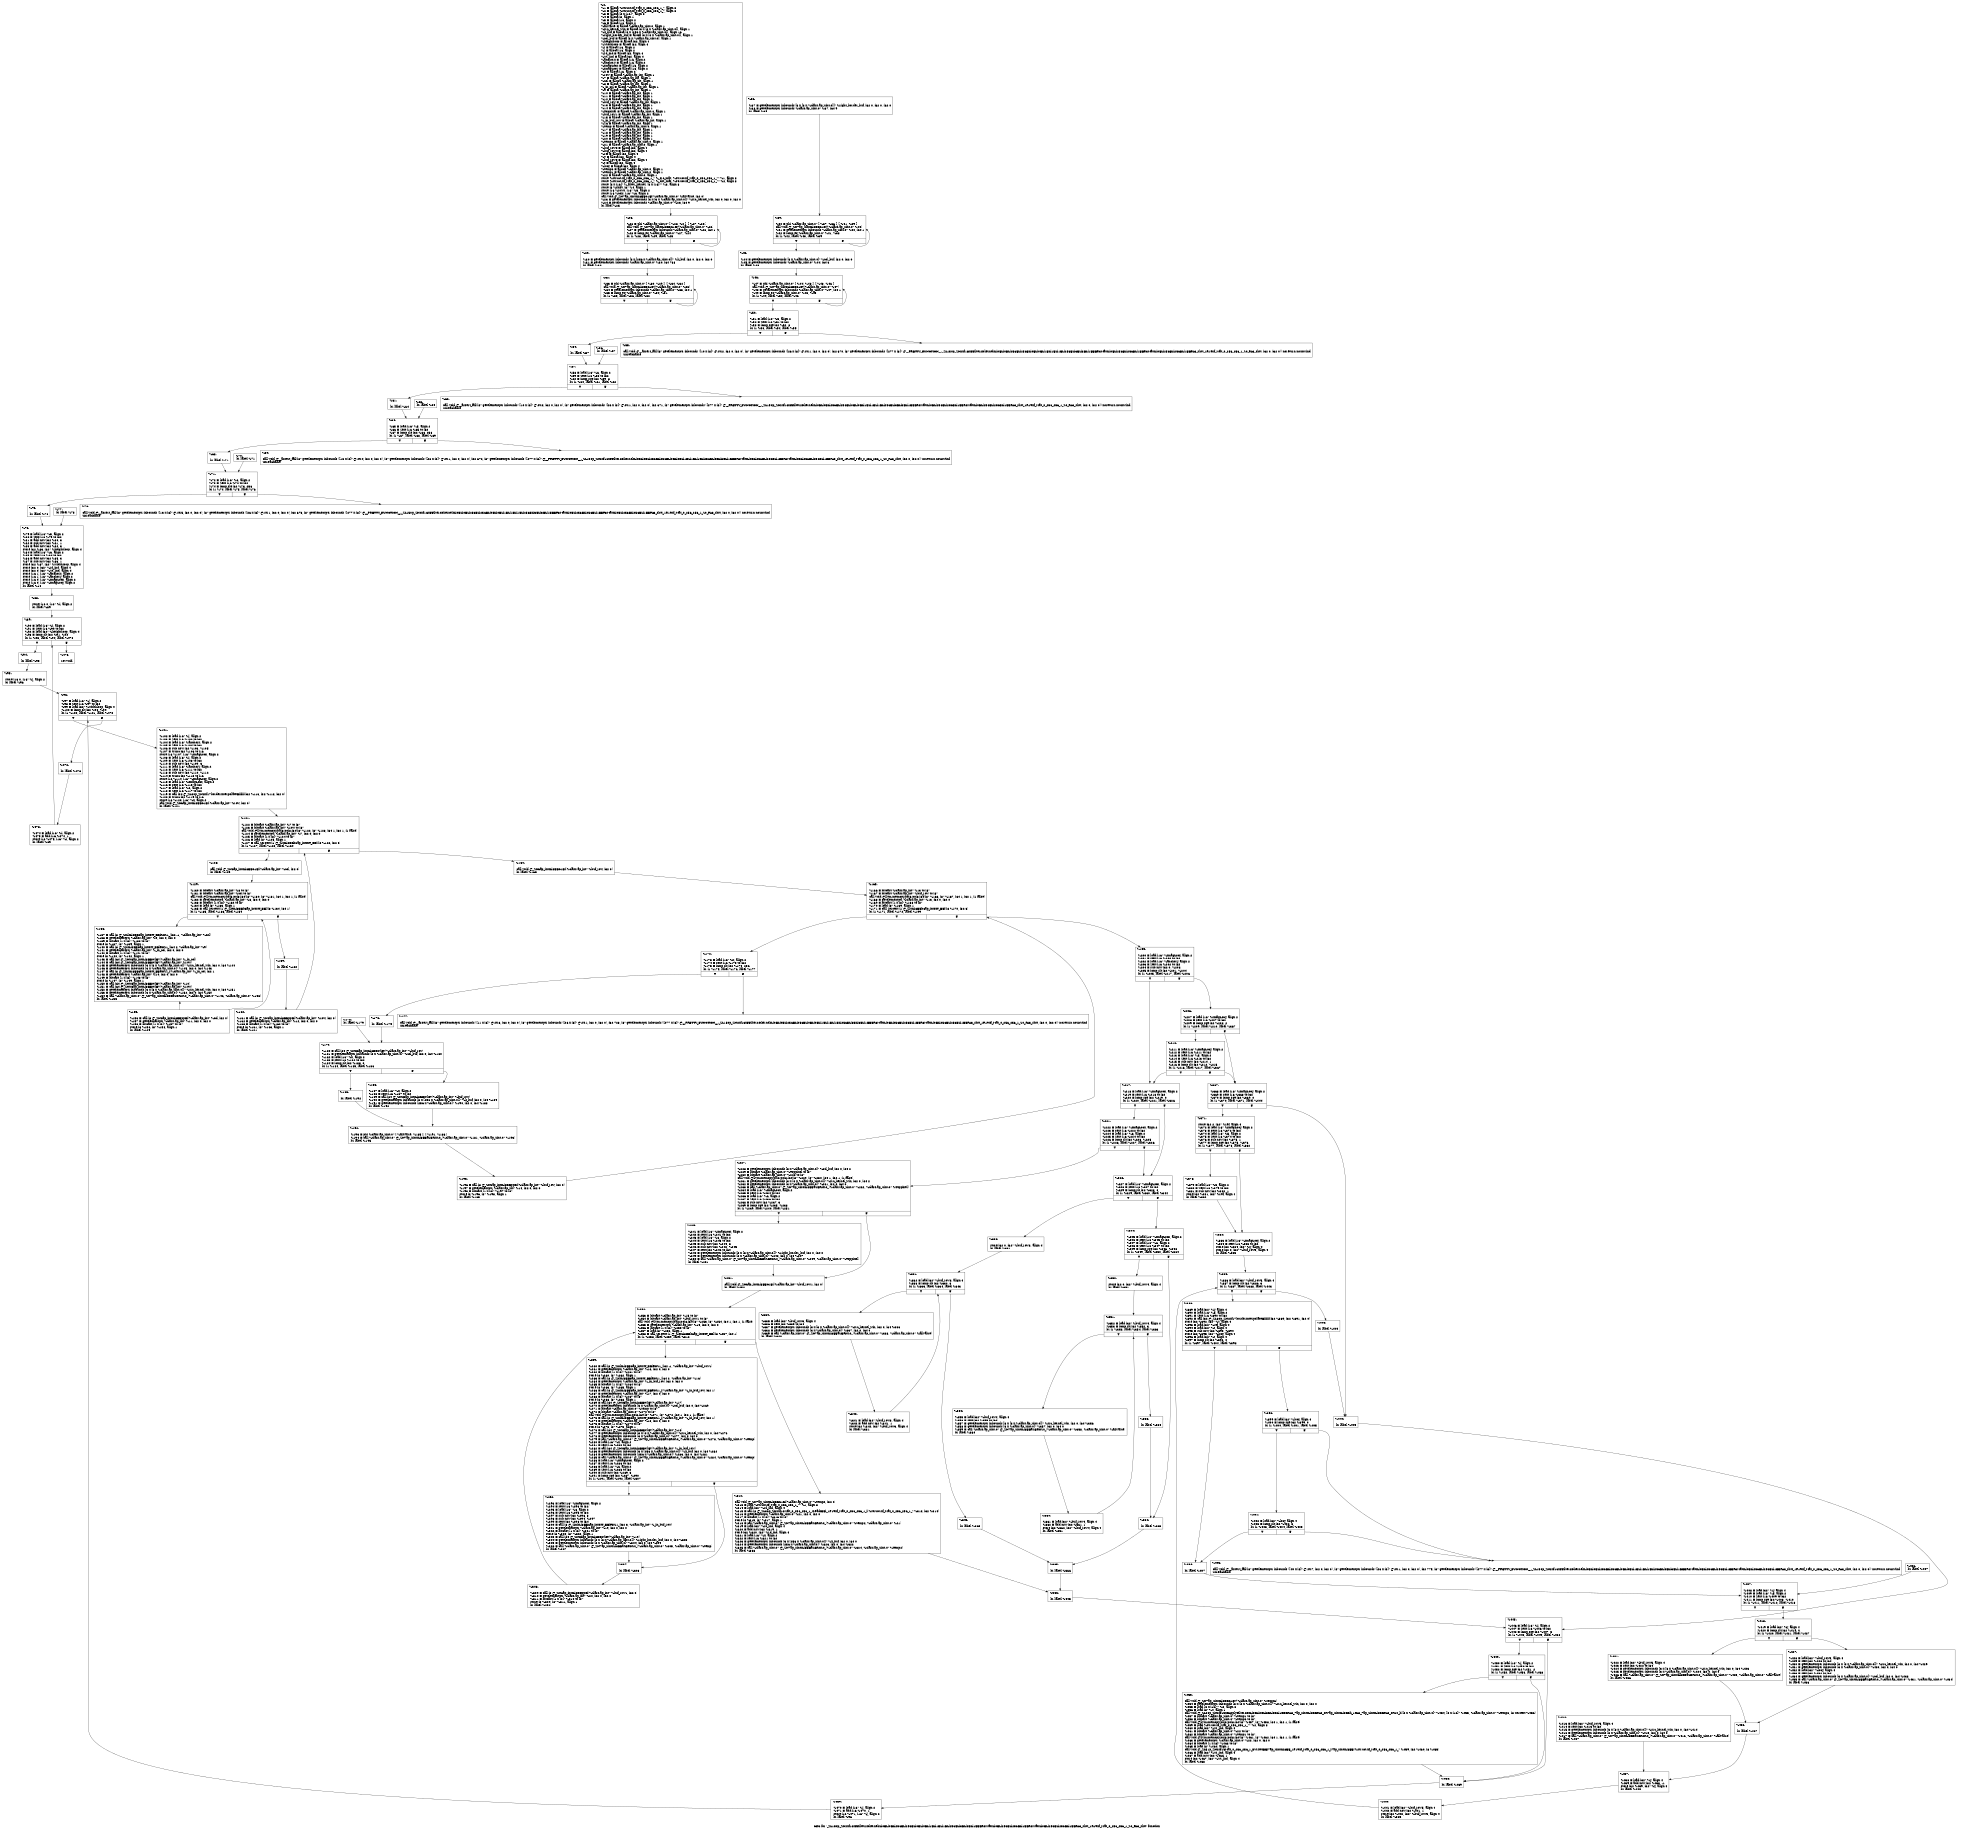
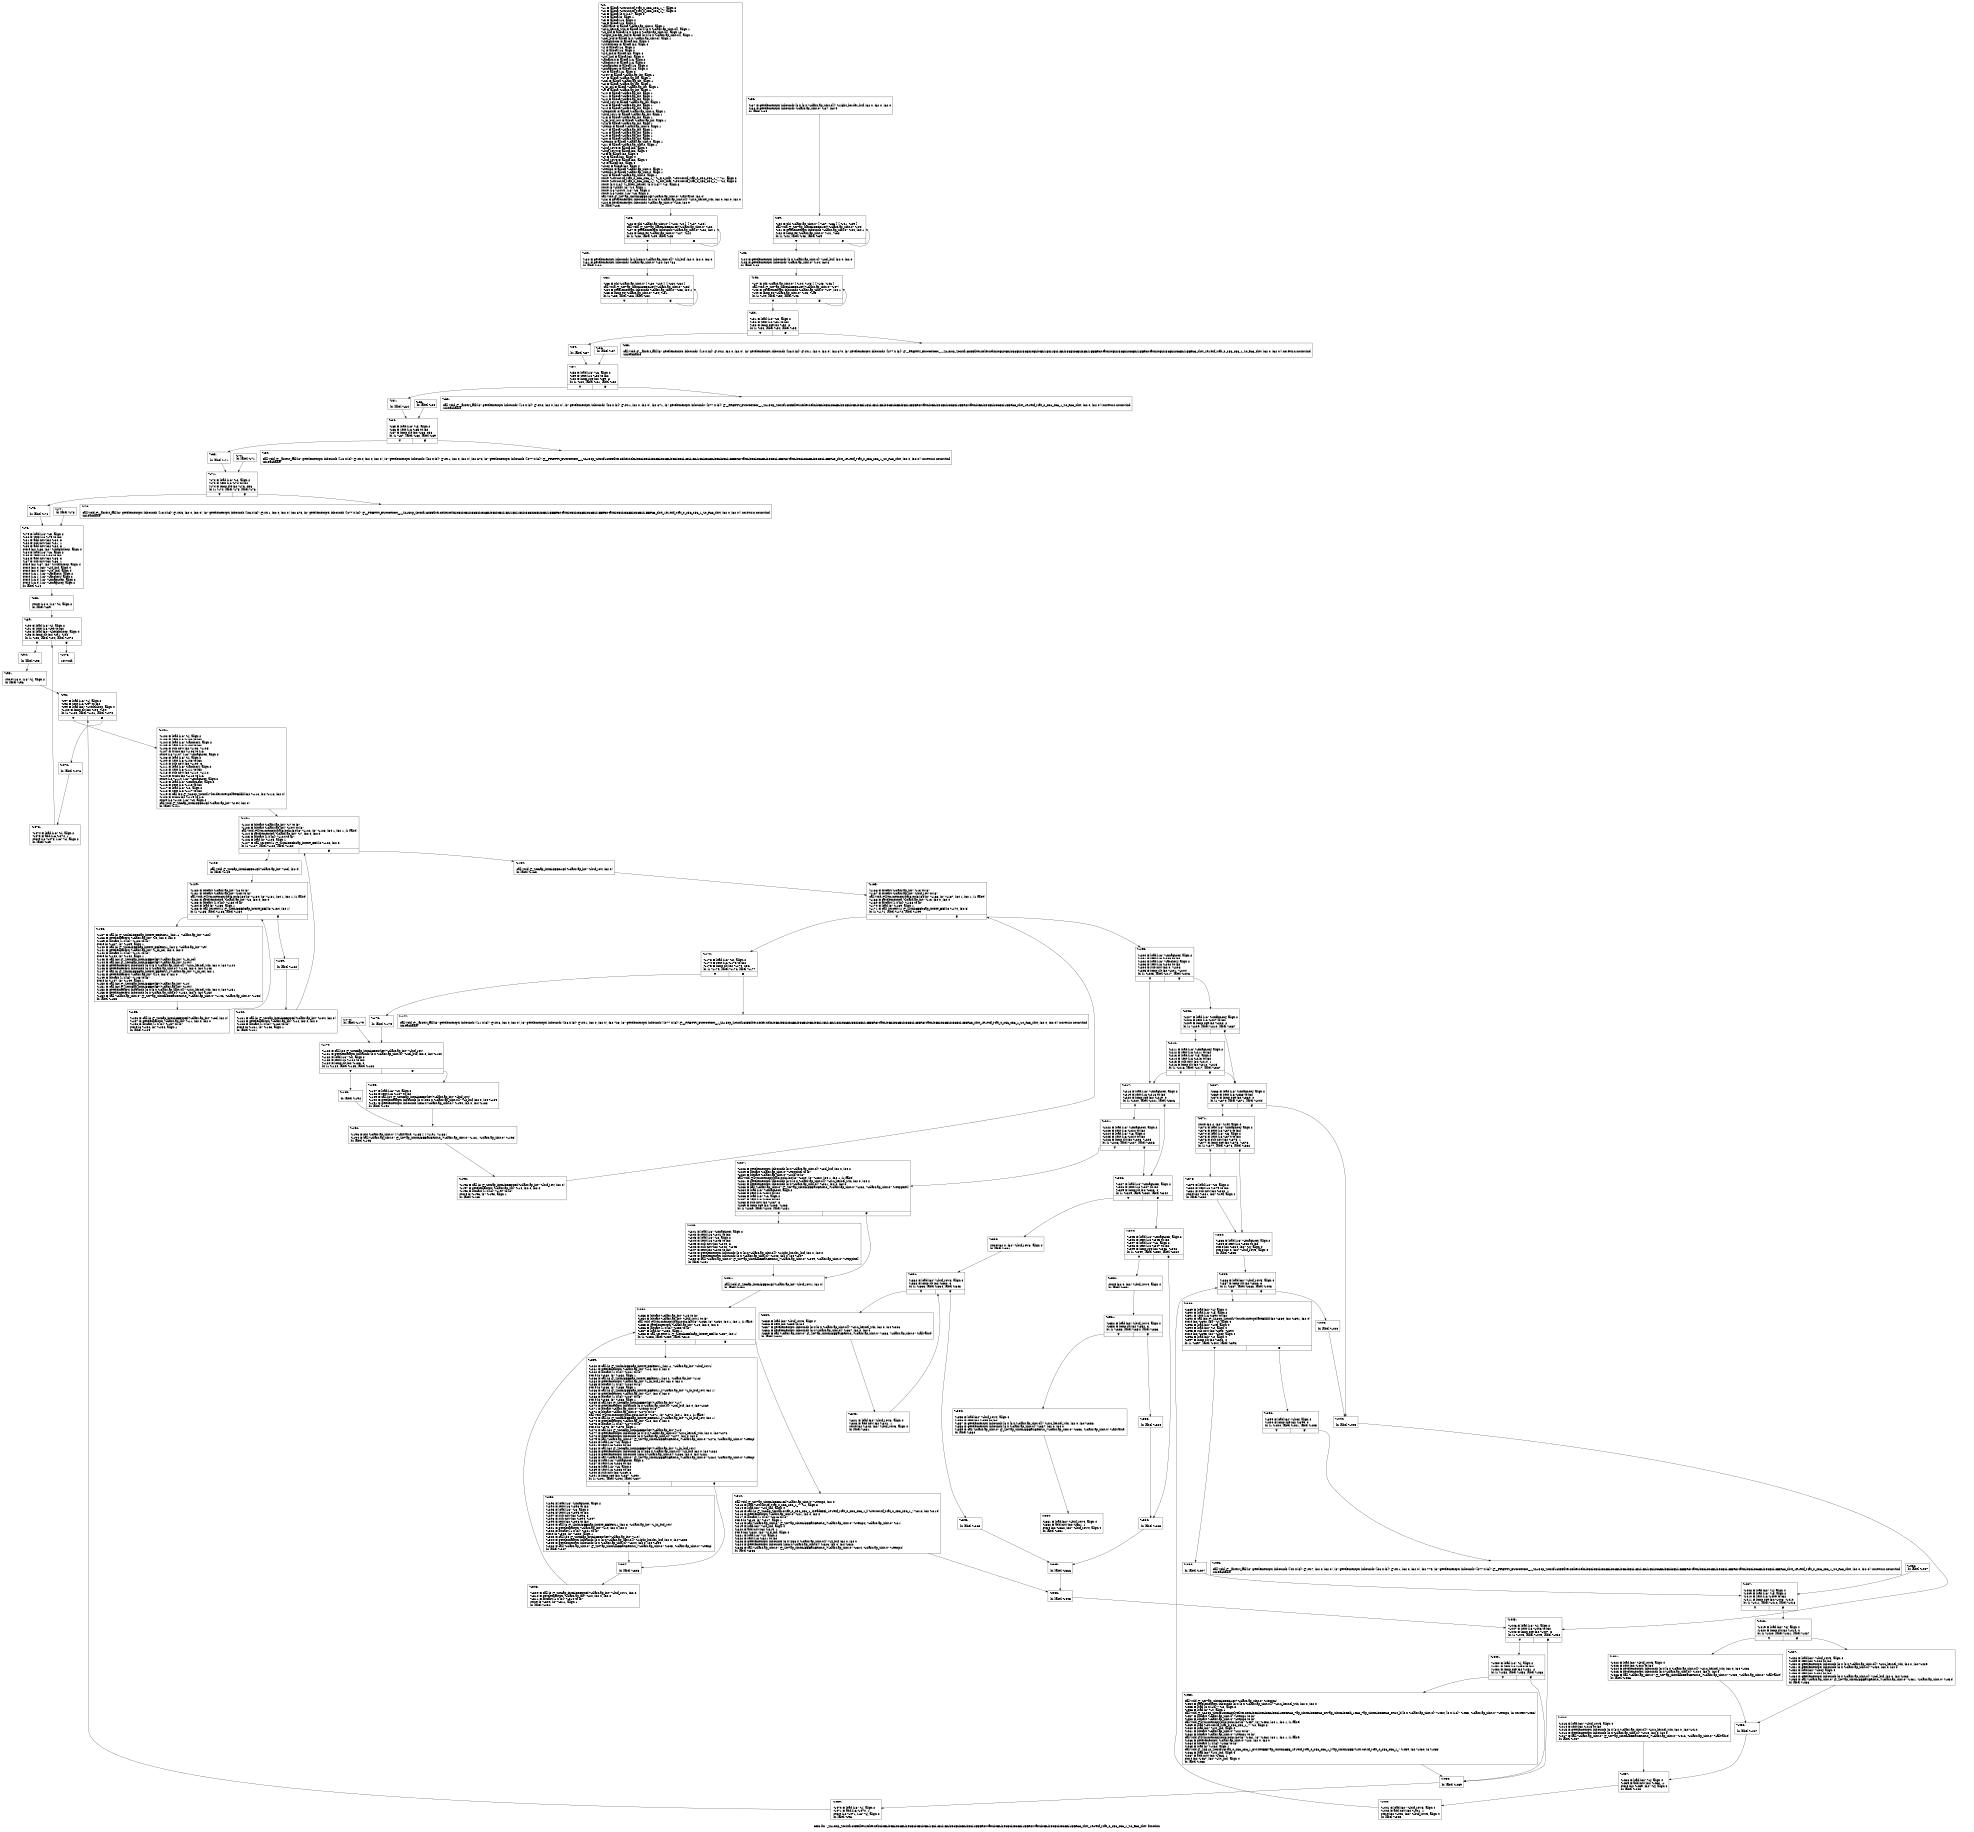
(180, 1007) -> (177, 1005)
(1134, 1434) -> none
(1276, 1523) -> none
